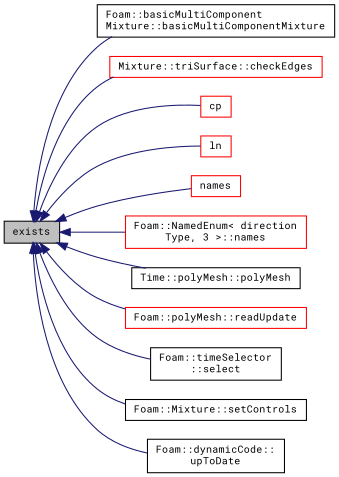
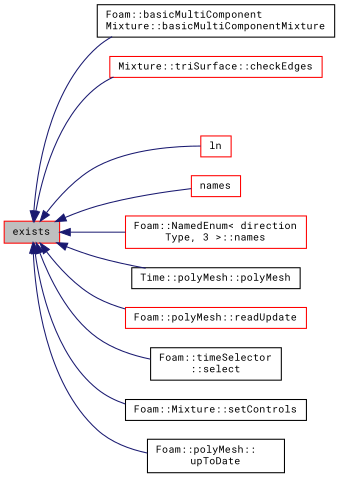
(216, 107) -> none
(32, 232) -> (32, 232)
(216, 456) -> (216, 456)
